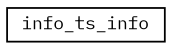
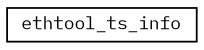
(86, 25) -> (102, 25)
